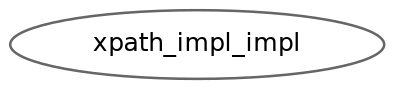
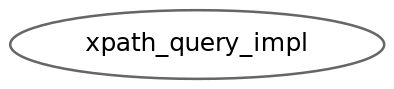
(197, 45) -> (197, 45)
